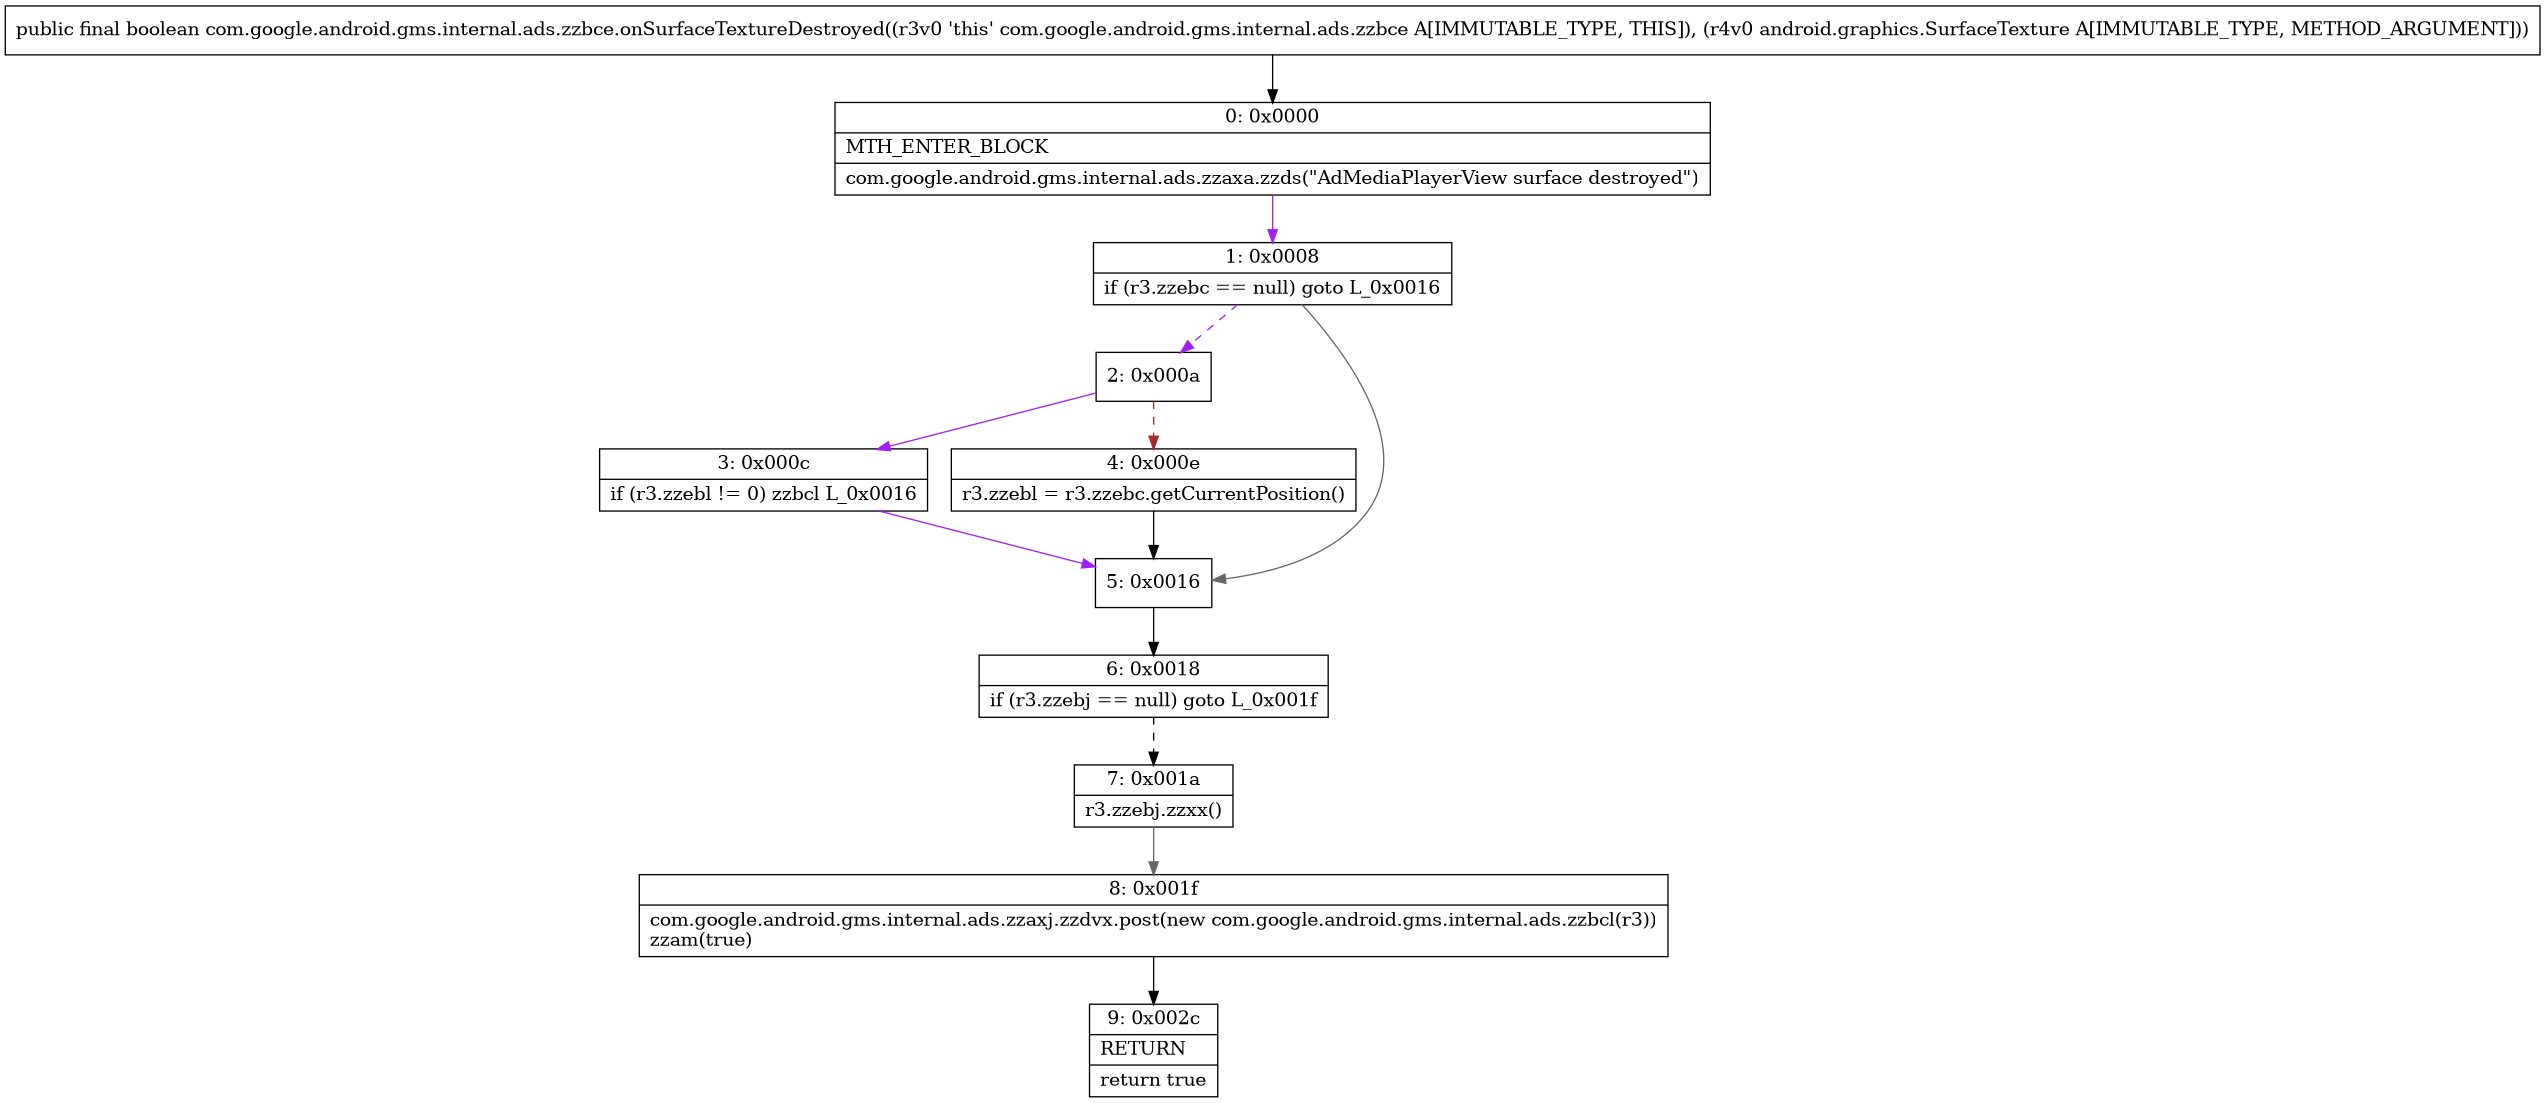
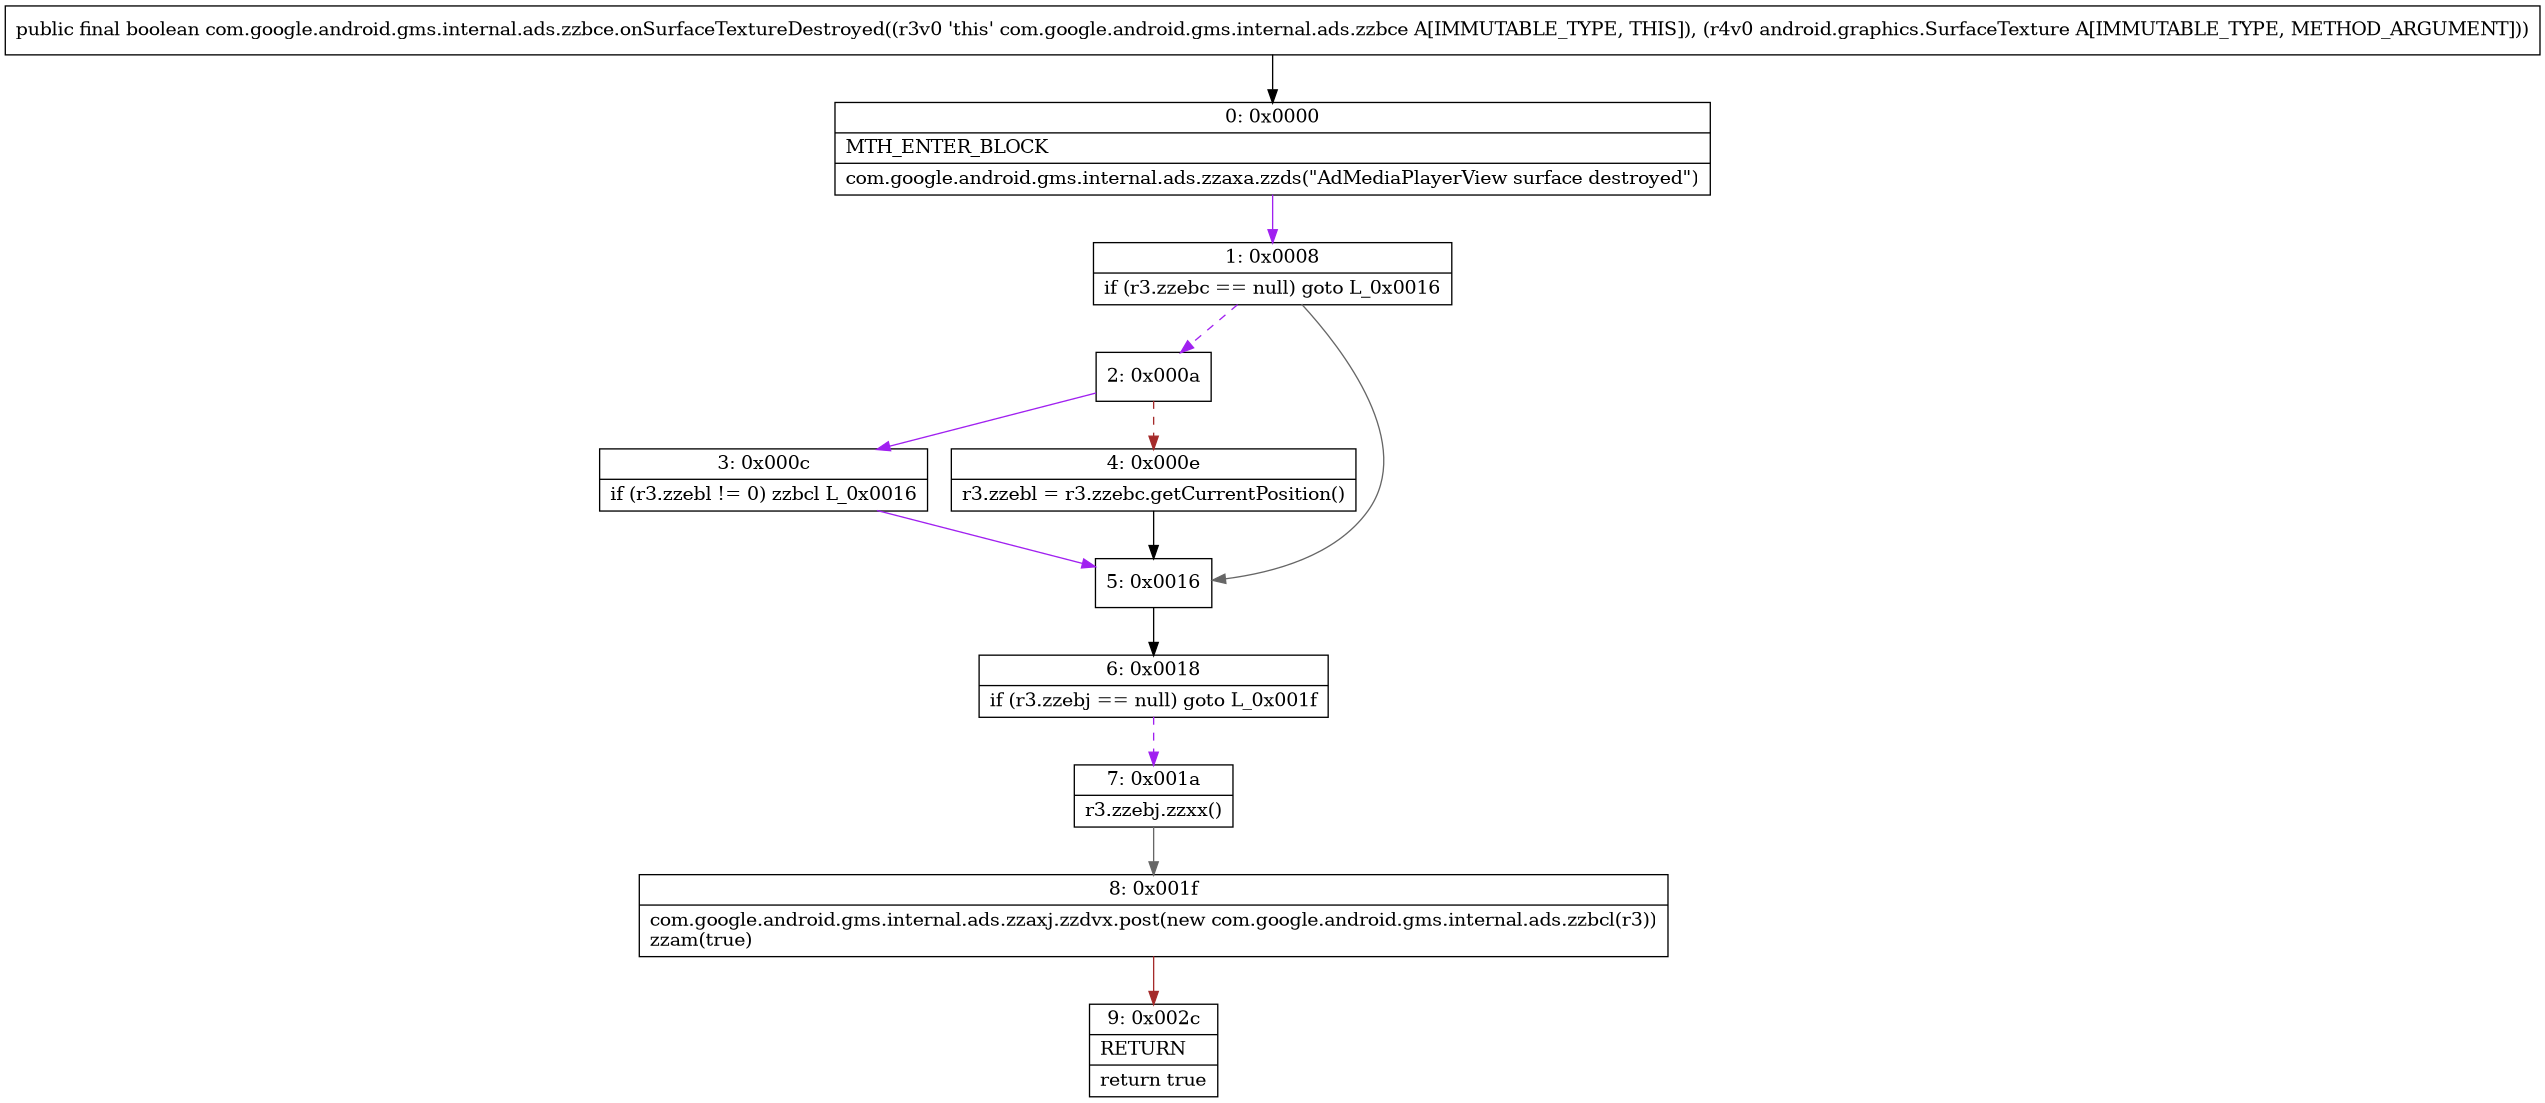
(1154, 734) -> (1154, 734)
(1154, 974) -> (1154, 974)
